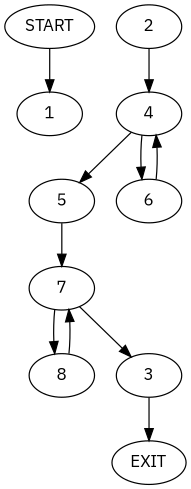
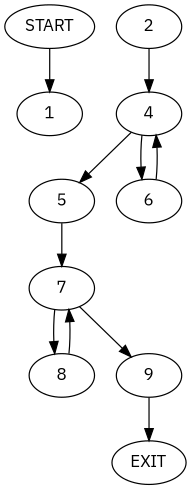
(149, 375) -> (149, 375)
